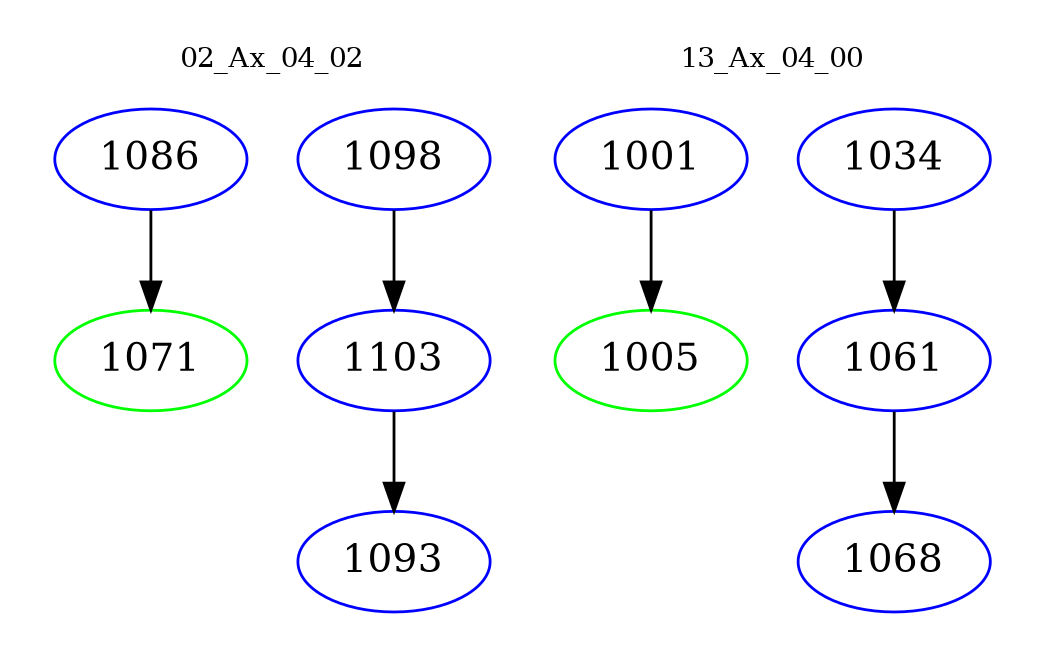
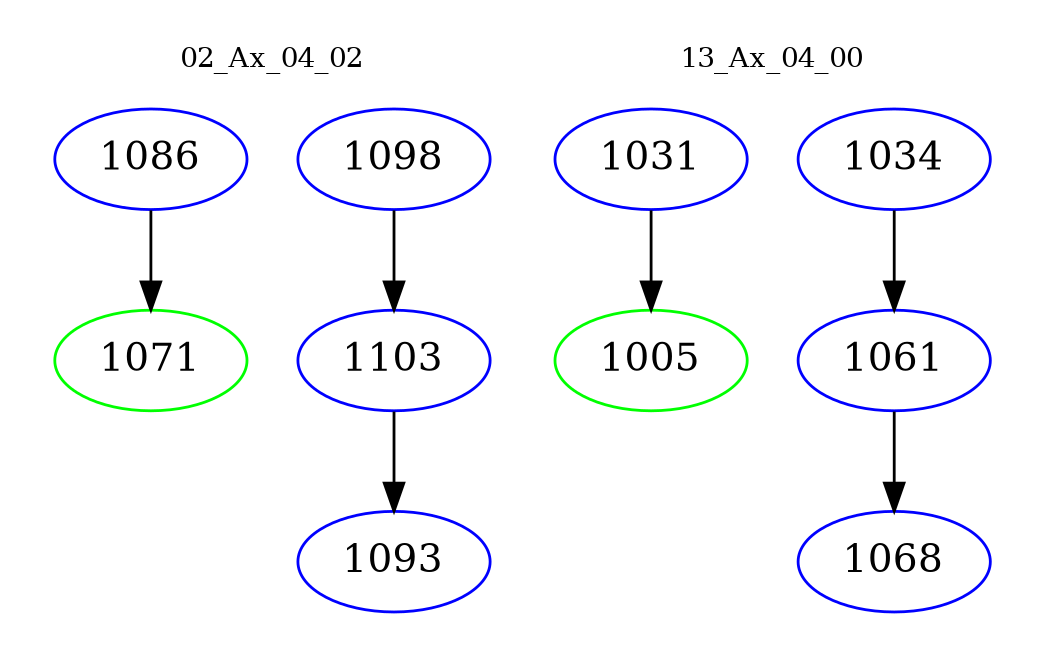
(651, 159) -> (651, 159)
